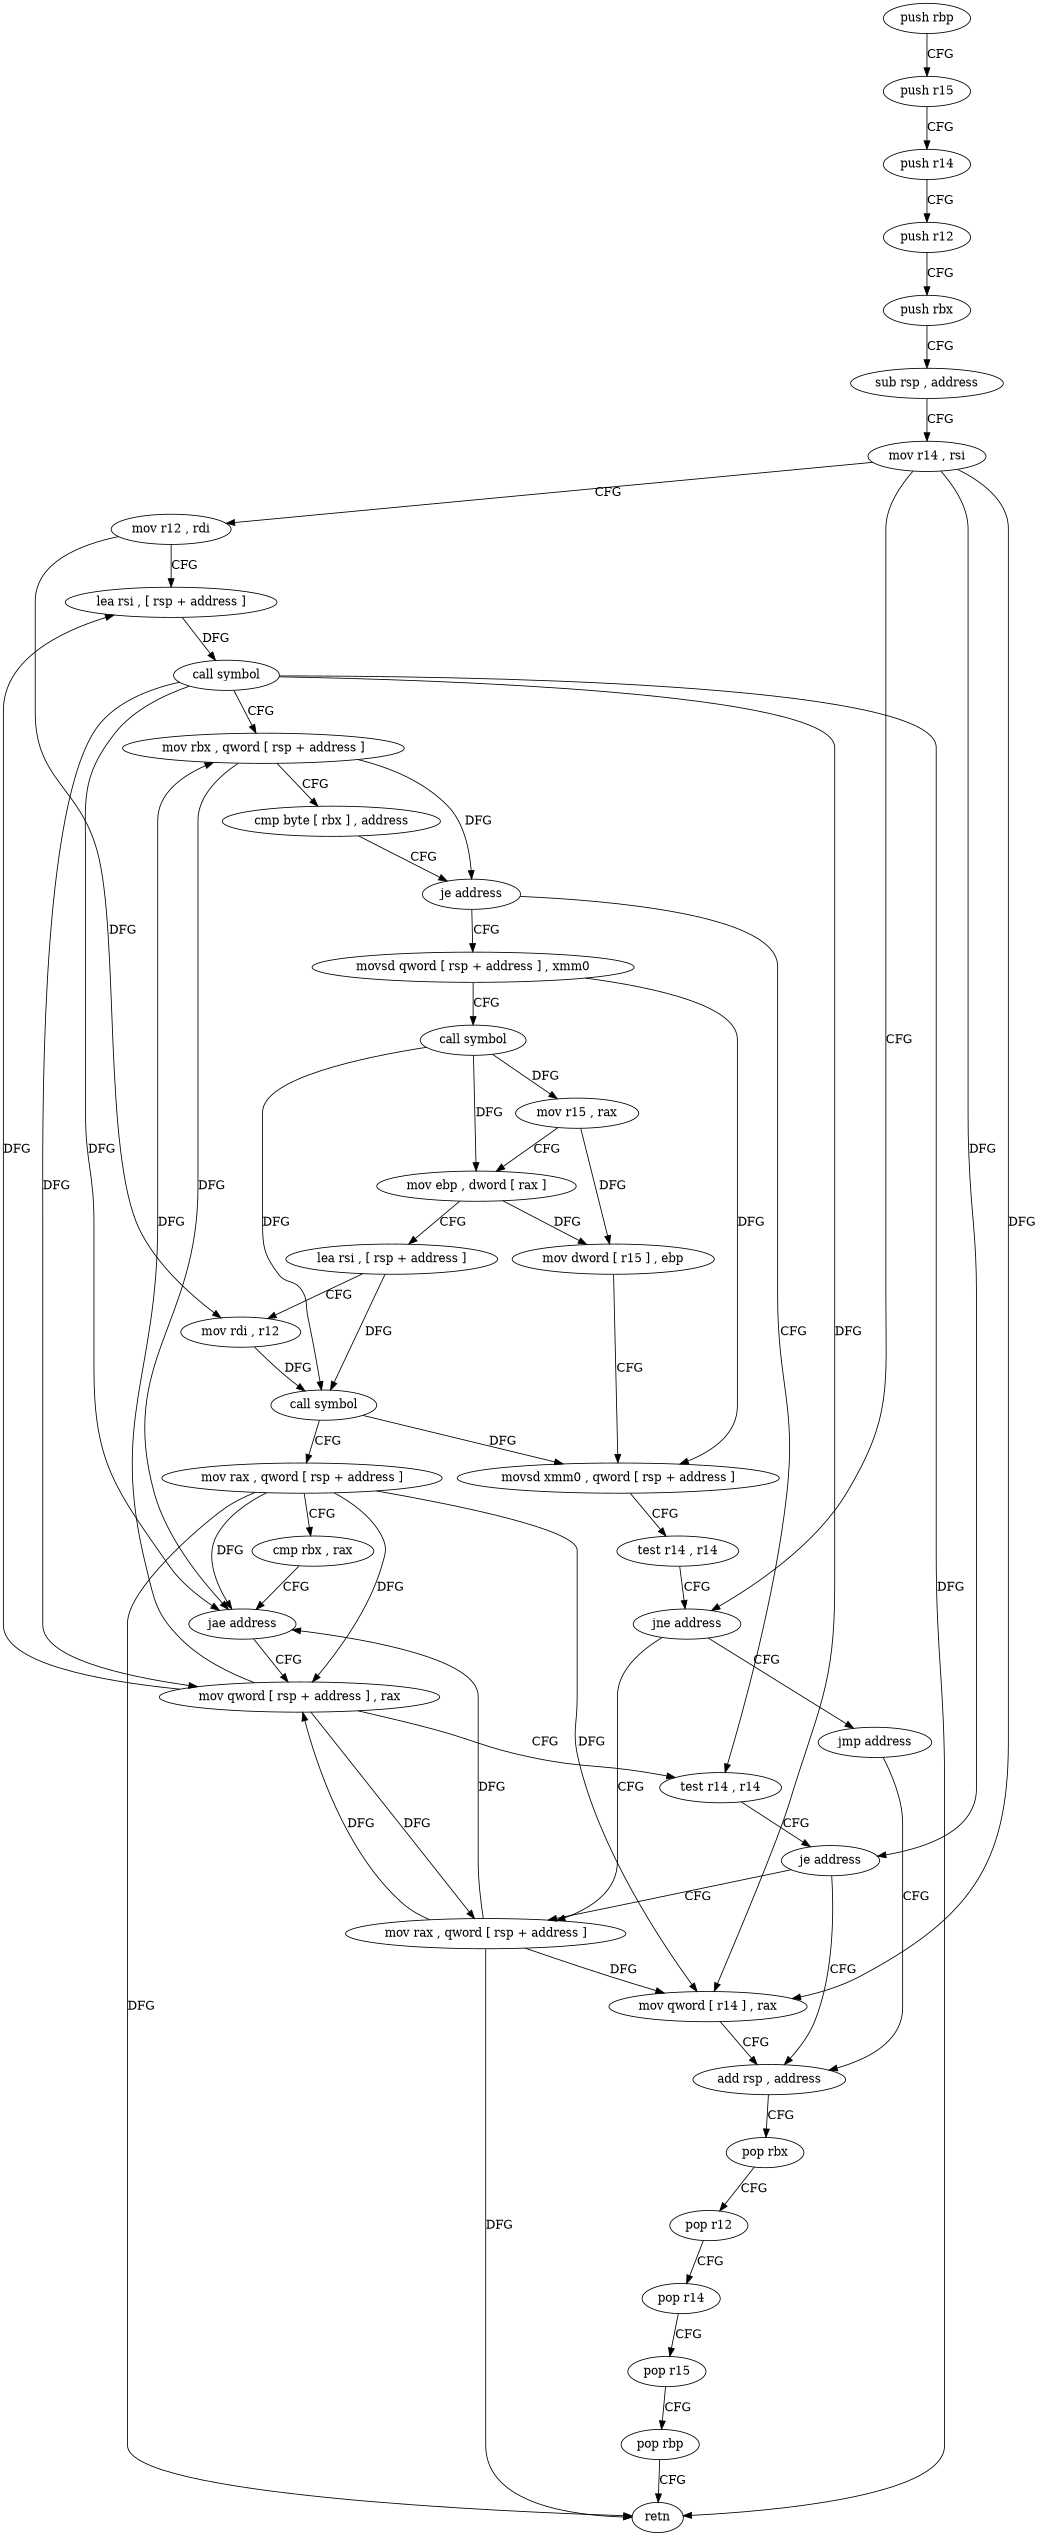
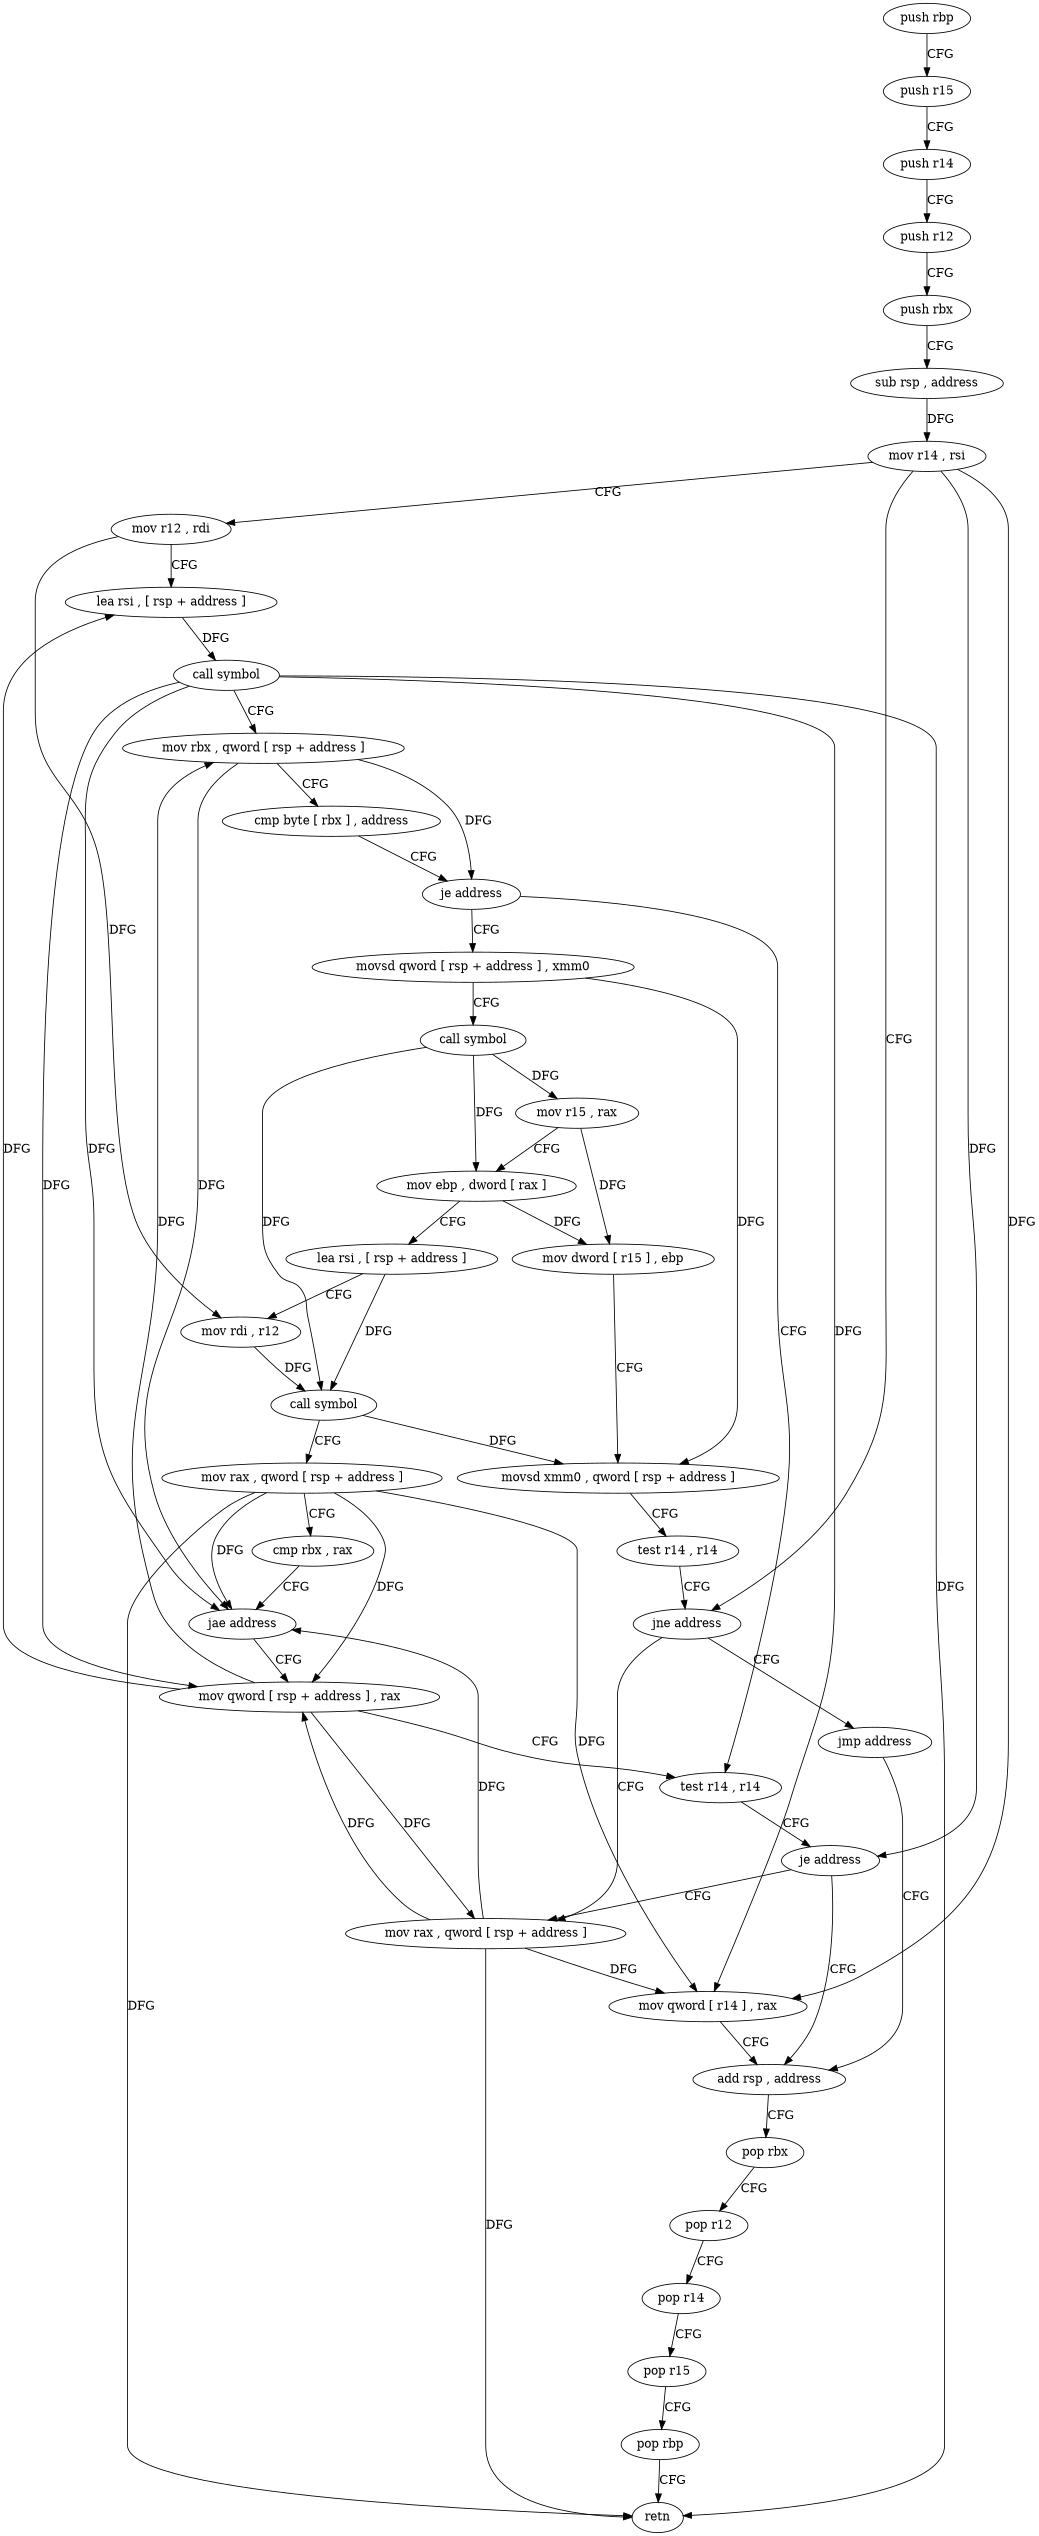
(940, 420) -> (941, 420)
